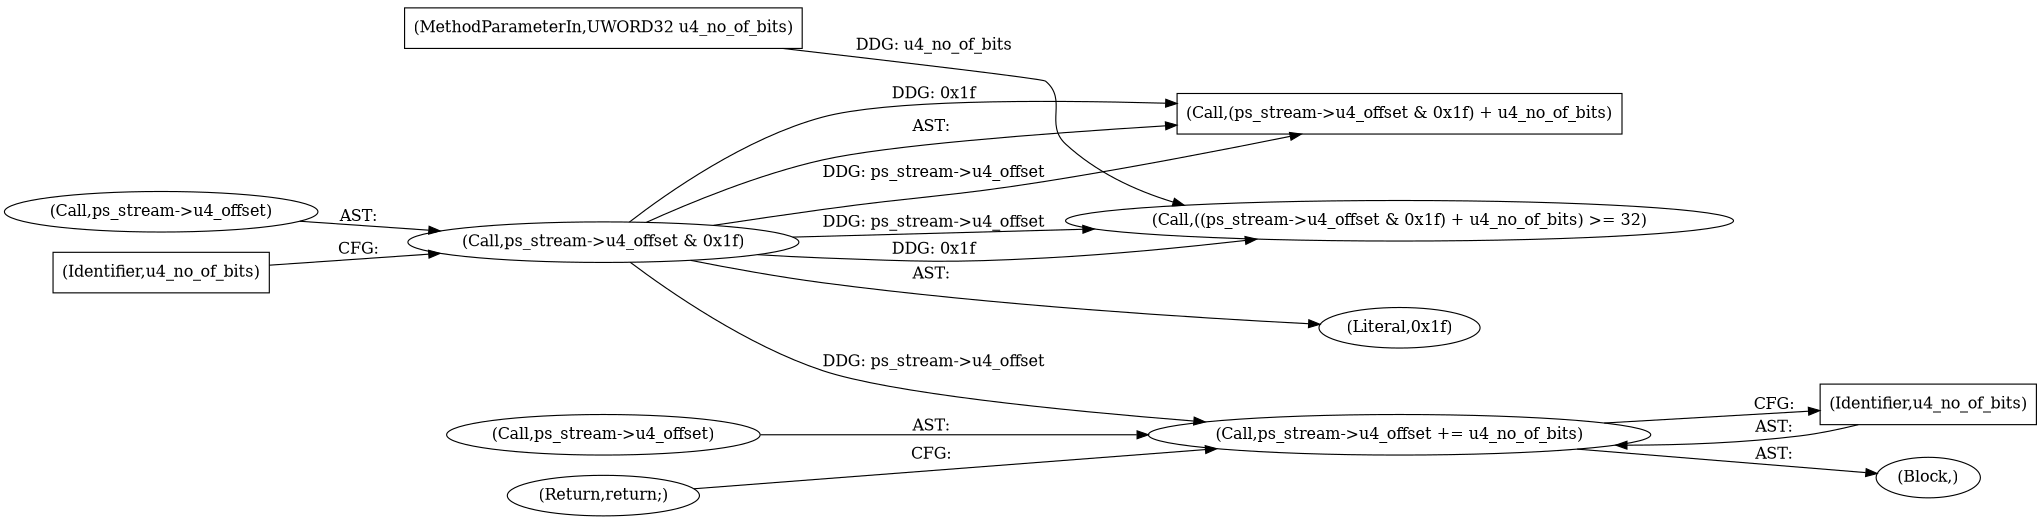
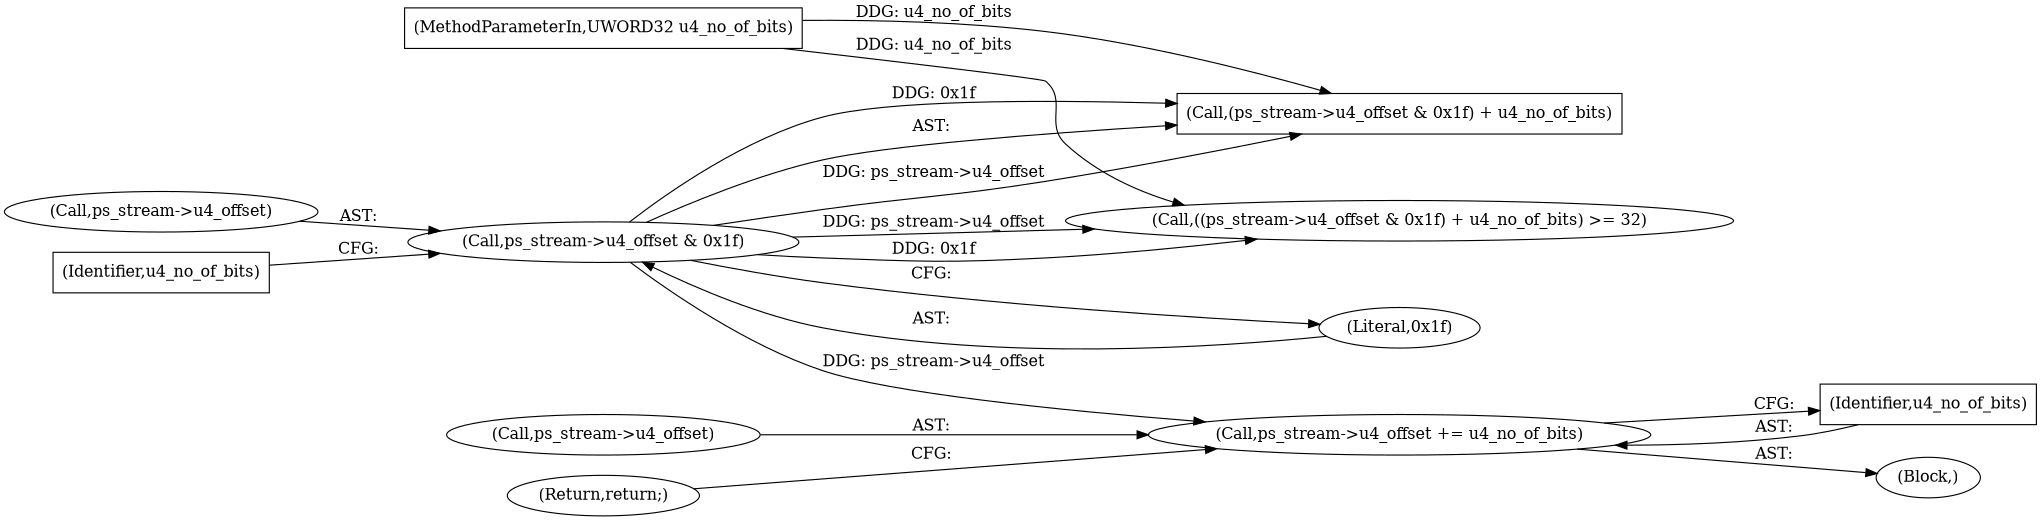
none -> (1064, 34)
(934, 274) -> (934, 274)
none -> (984, 346)
